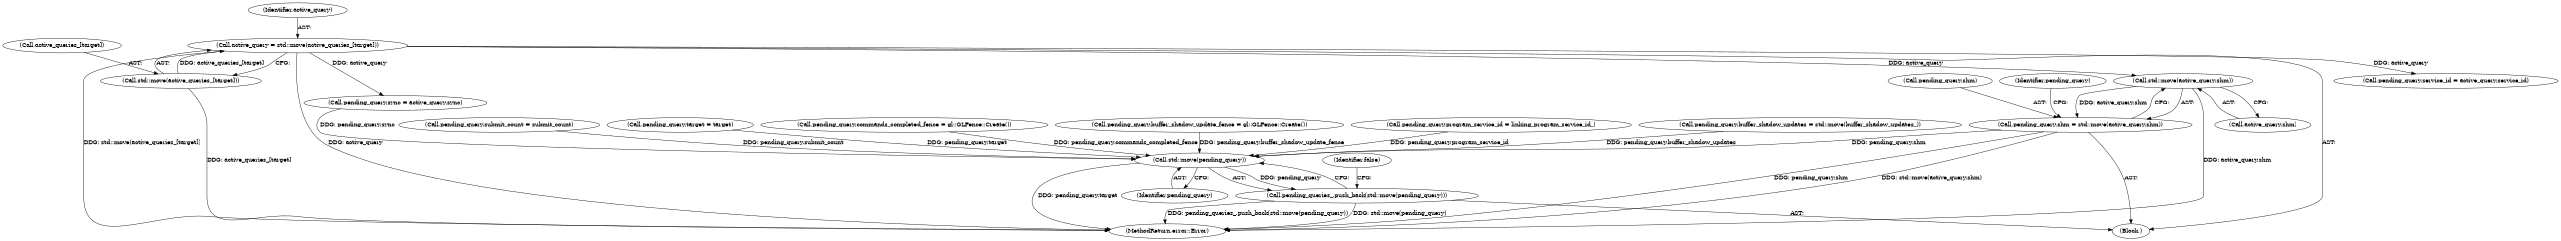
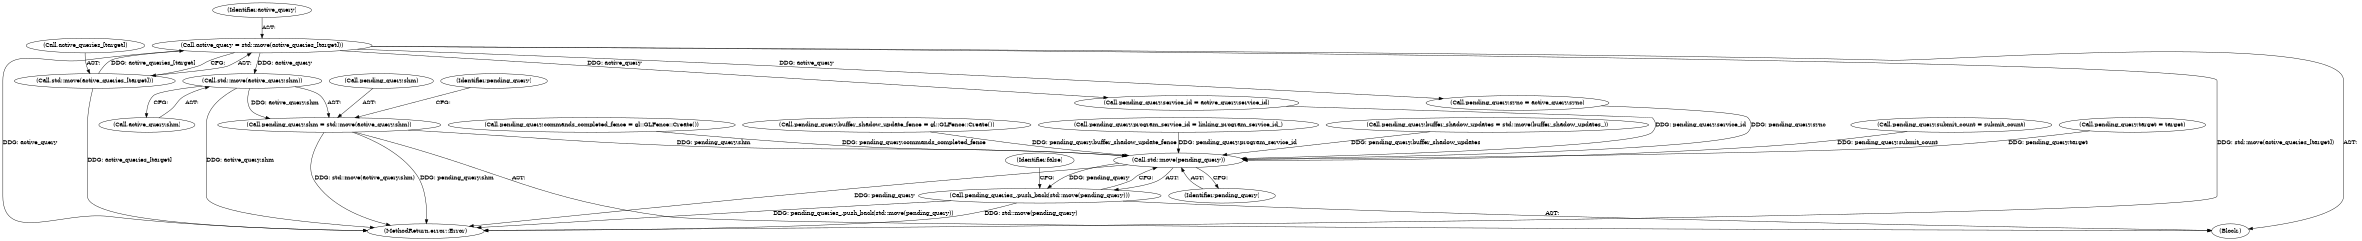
(2150, 107) -> none
none -> (1640, 136)
(1078, 196) -> (884, 196)
